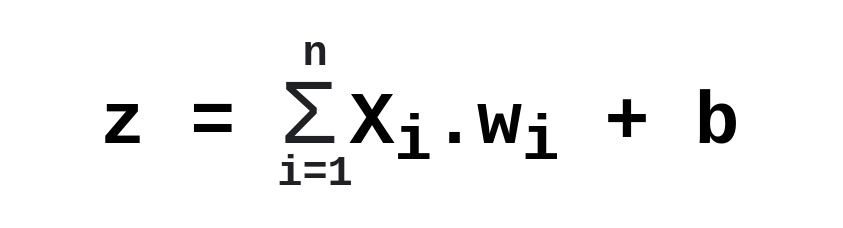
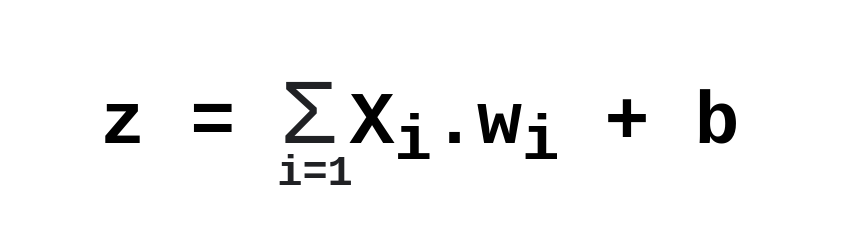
(316, 53) -> none
